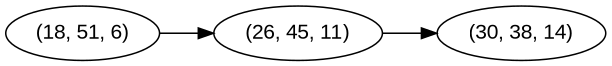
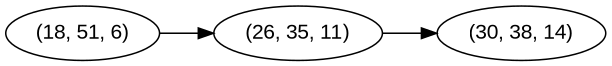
(298, 33) -> (298, 33)
